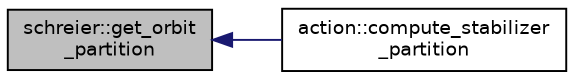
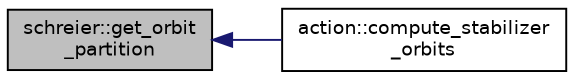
(424, 40) -> (424, 40)
